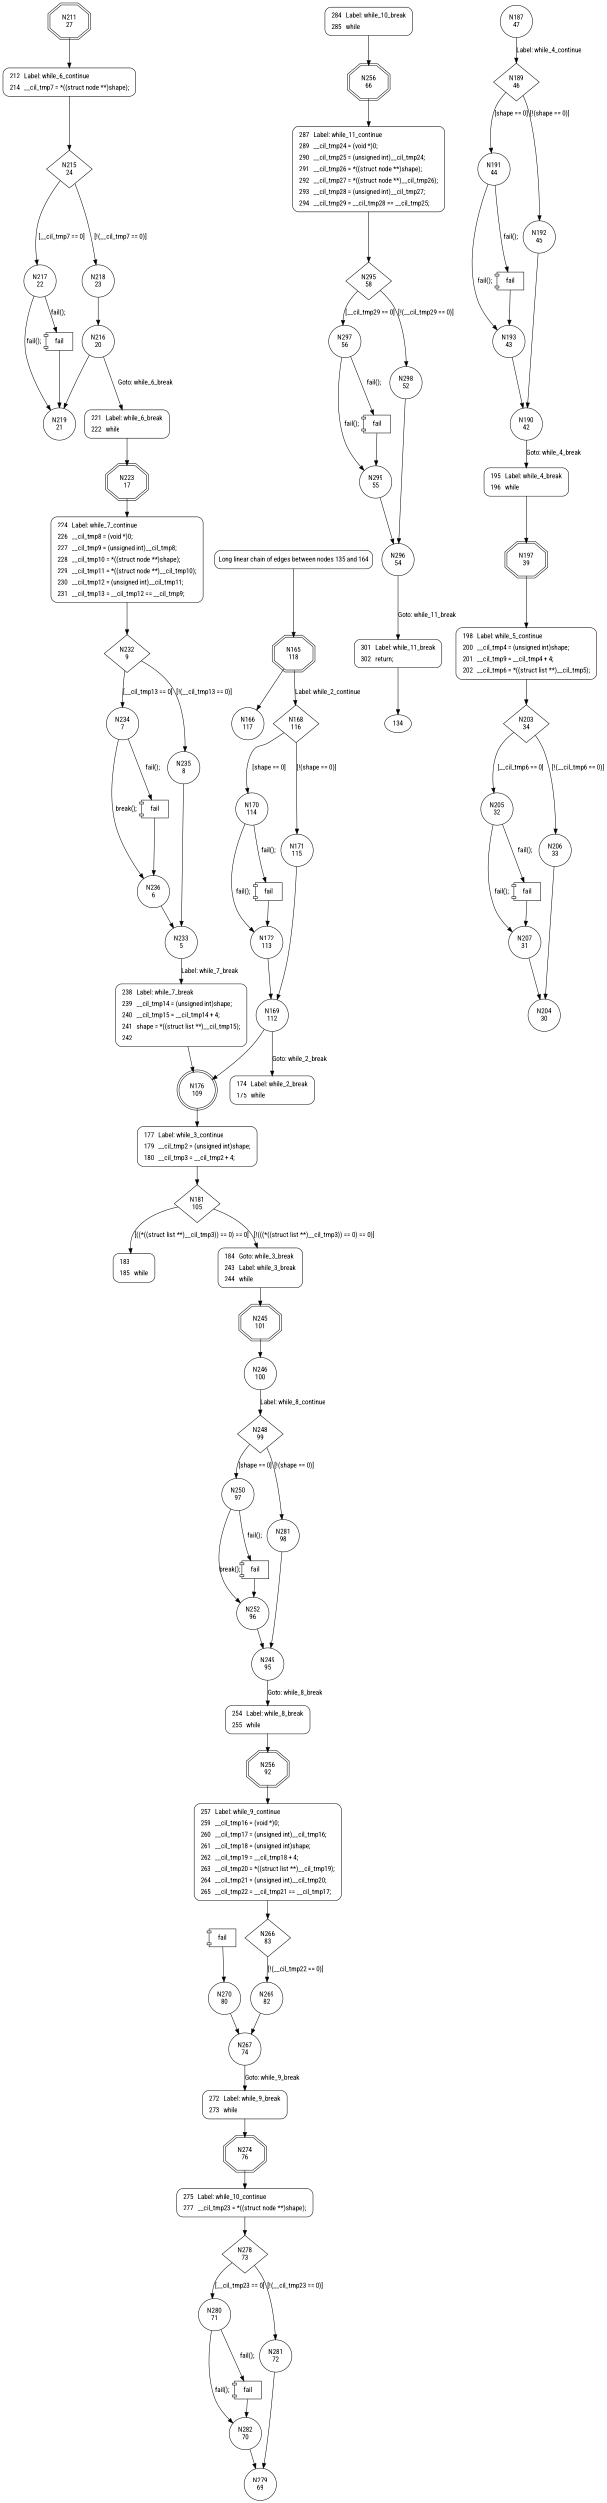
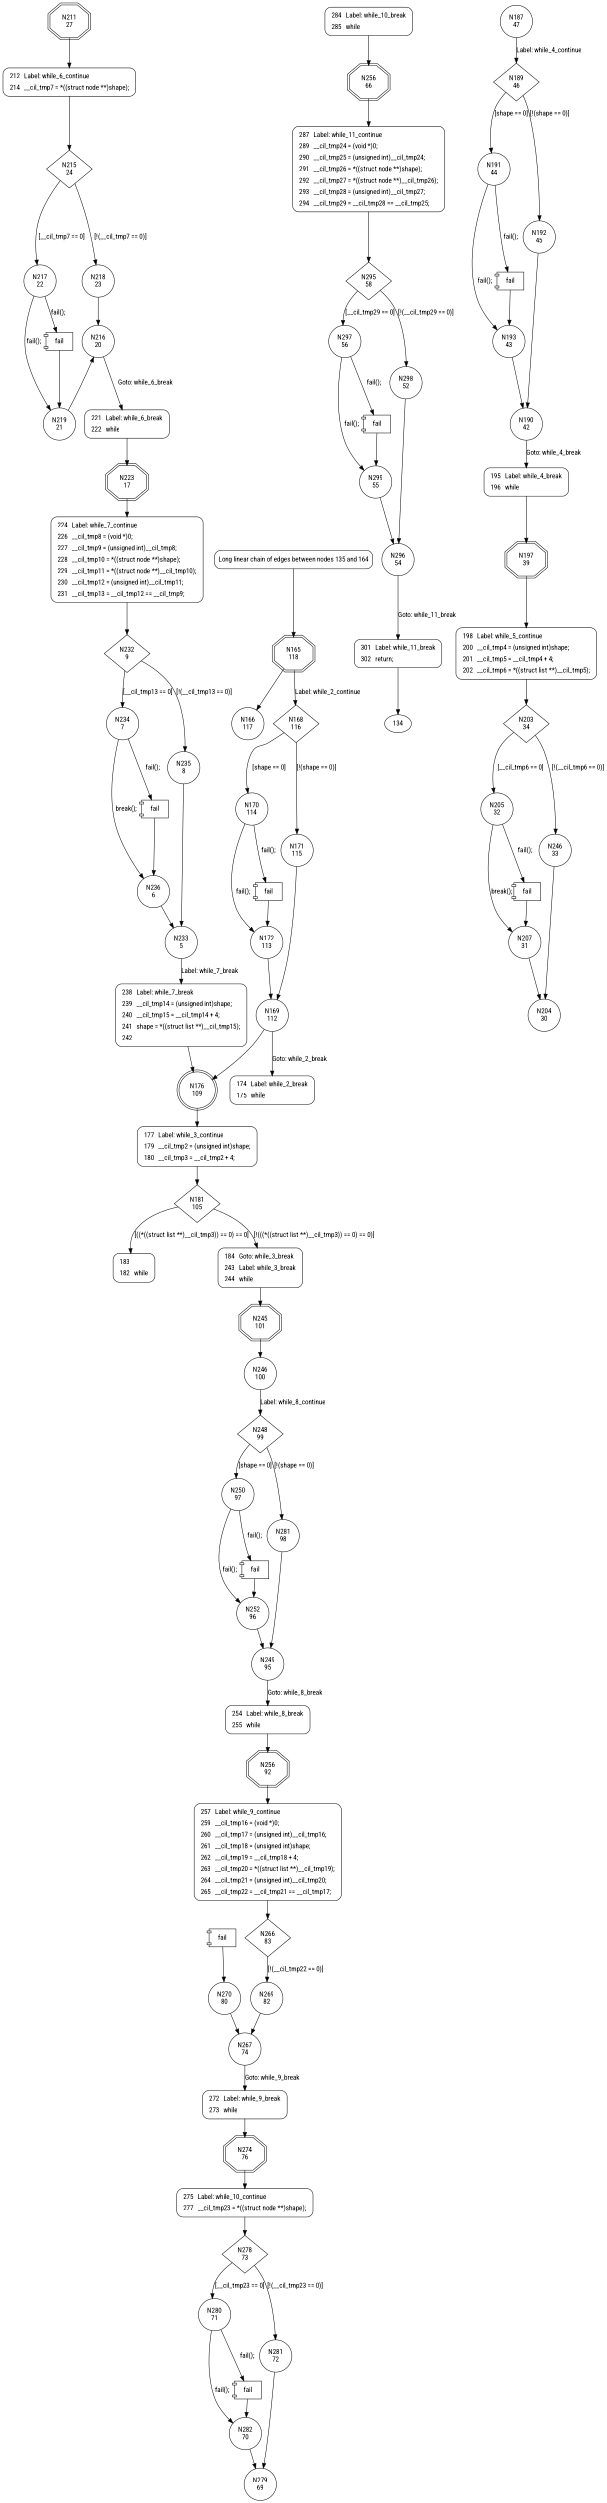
(77, 379) -> (80, 386)
(515, 659) -> (515, 659)
(555, 850) -> (555, 850)
(502, 892) -> (502, 892)
(125, 1273) -> (125, 1273)
(230, 1570) -> (230, 1570)
